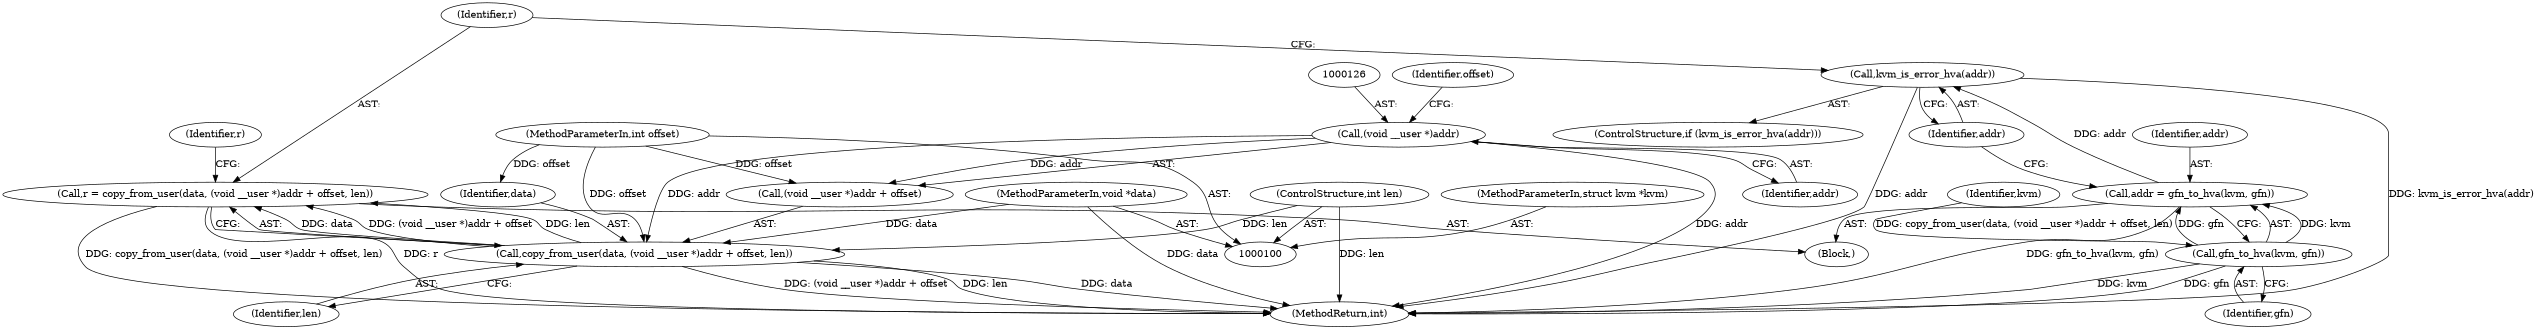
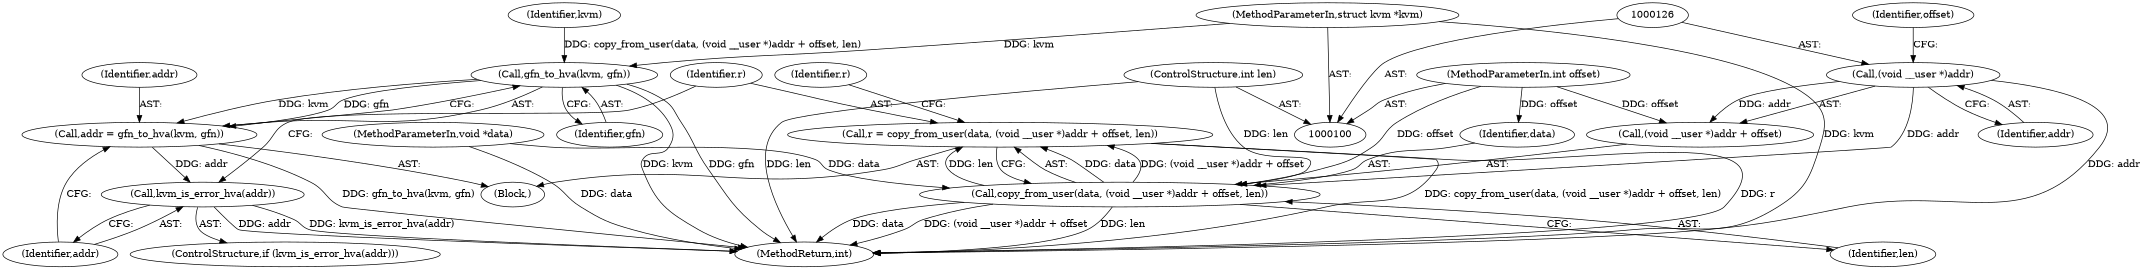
none -> (933, 45)
none -> (1761, 216)
(1169, 227) -> (1466, 39)
